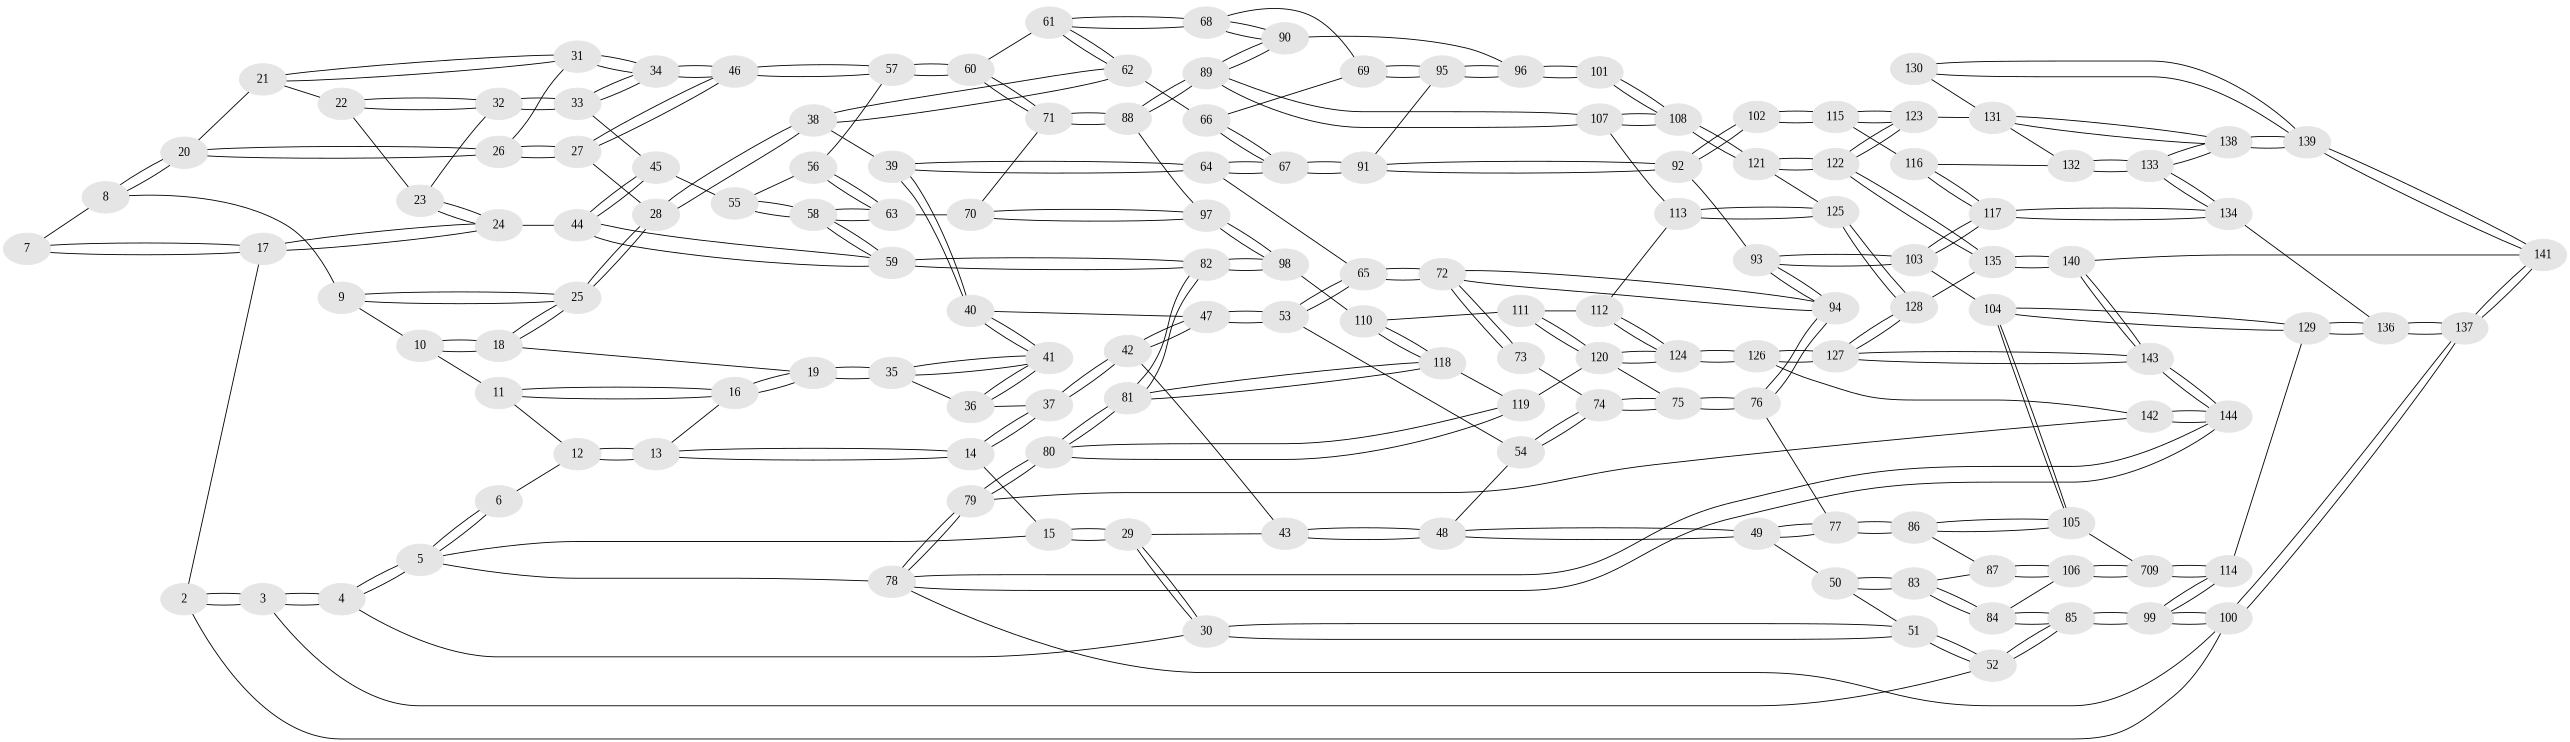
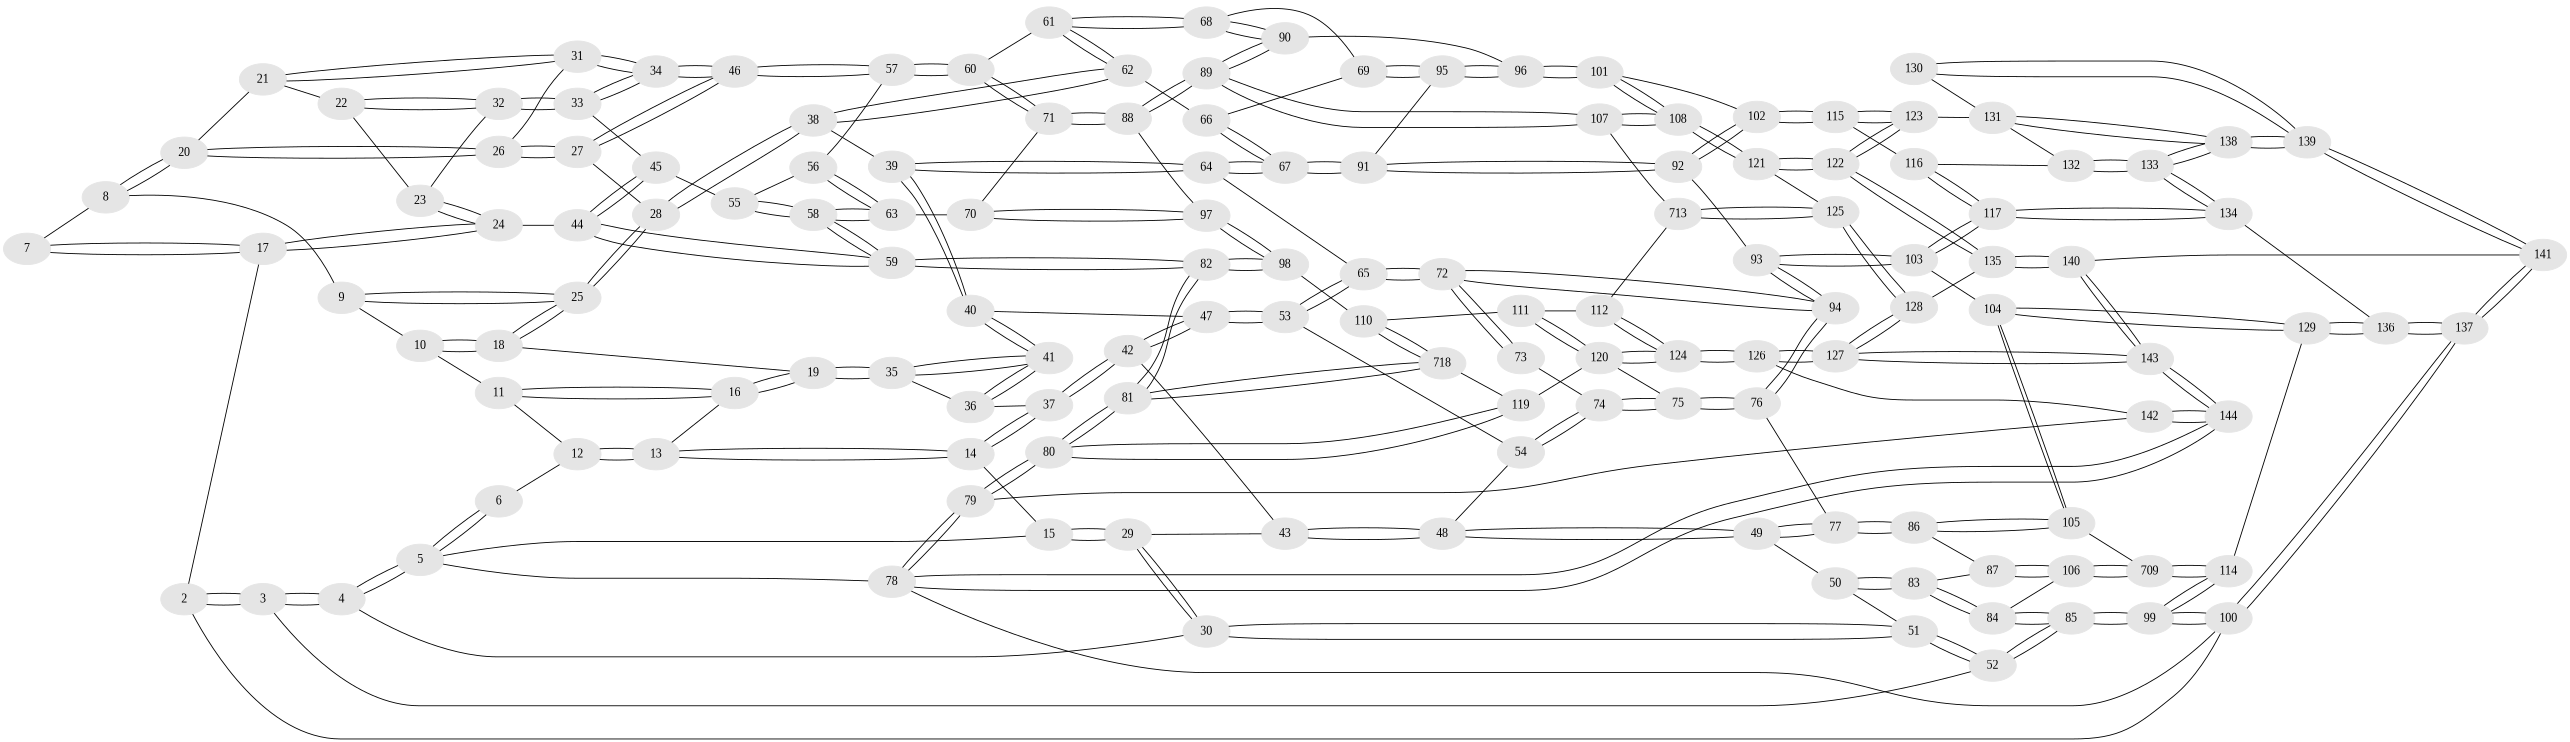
none -> (1680, 90)
(1678, 214) -> (1678, 214)
(1442, 363) -> (1442, 363)
